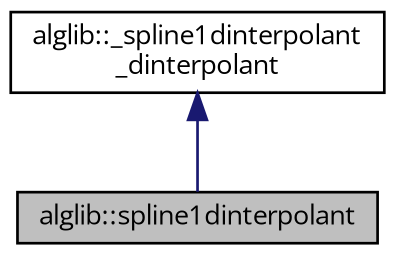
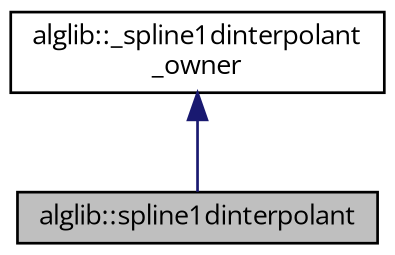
(198, 52) -> (198, 52)
